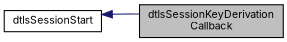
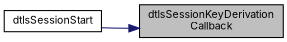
(126, 14) -> (115, 28)
